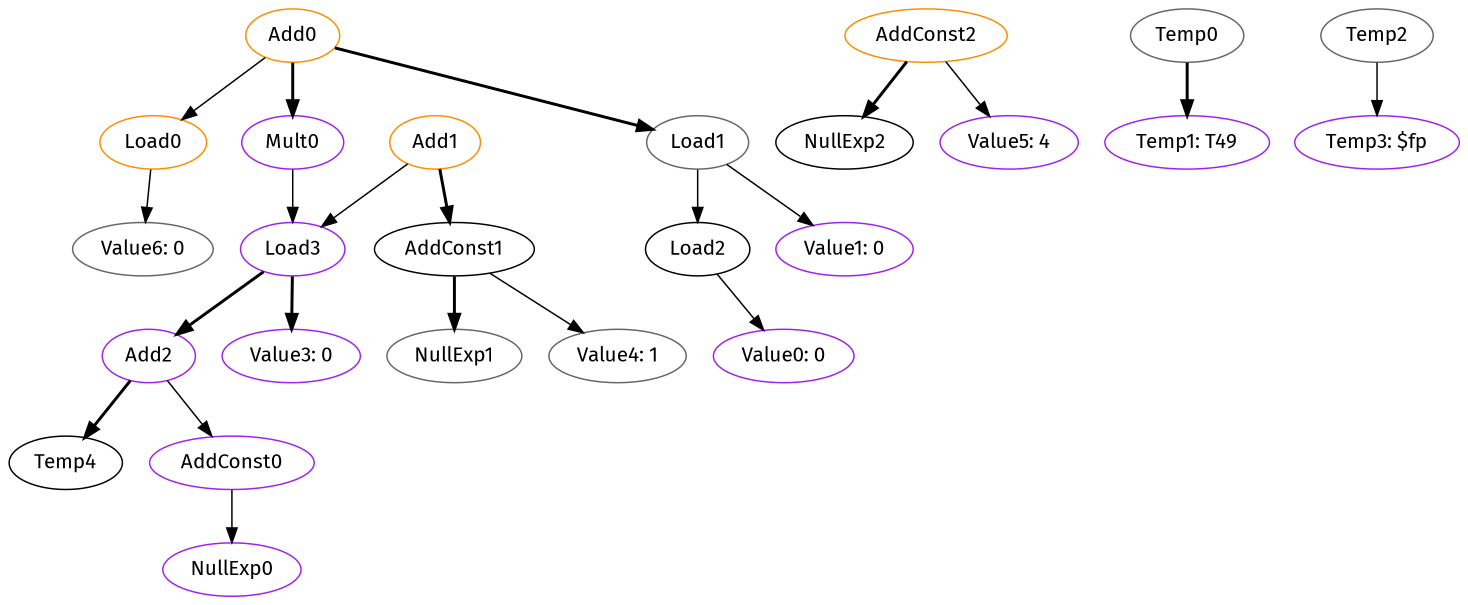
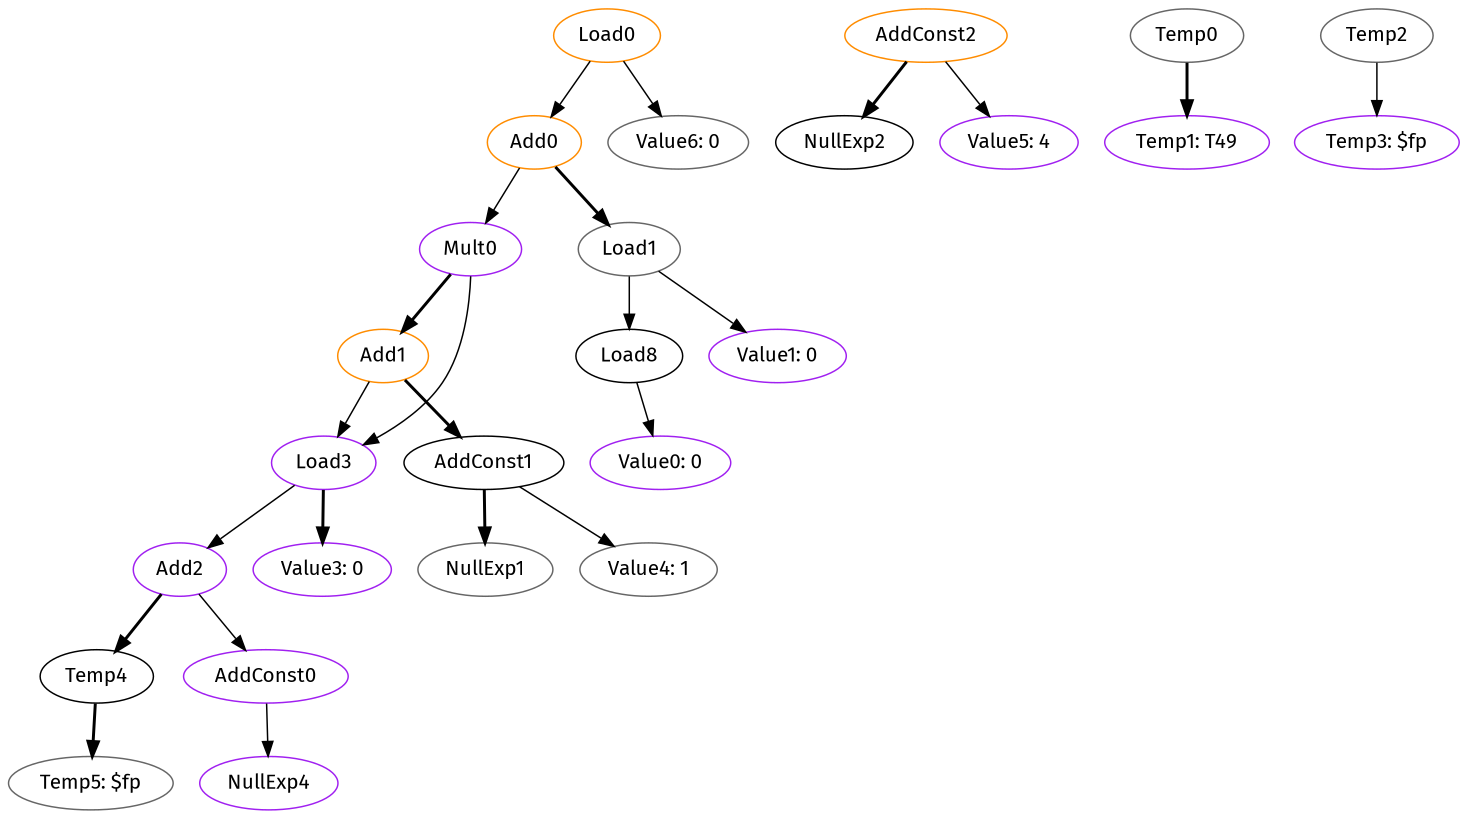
(293, 82) -> (507, 189)
(230, 84) -> (575, 83)
(698, 249) -> (629, 356)
none -> (431, 297)
(227, 298) -> (258, 512)
(232, 570) -> (269, 783)
none -> (91, 783)
